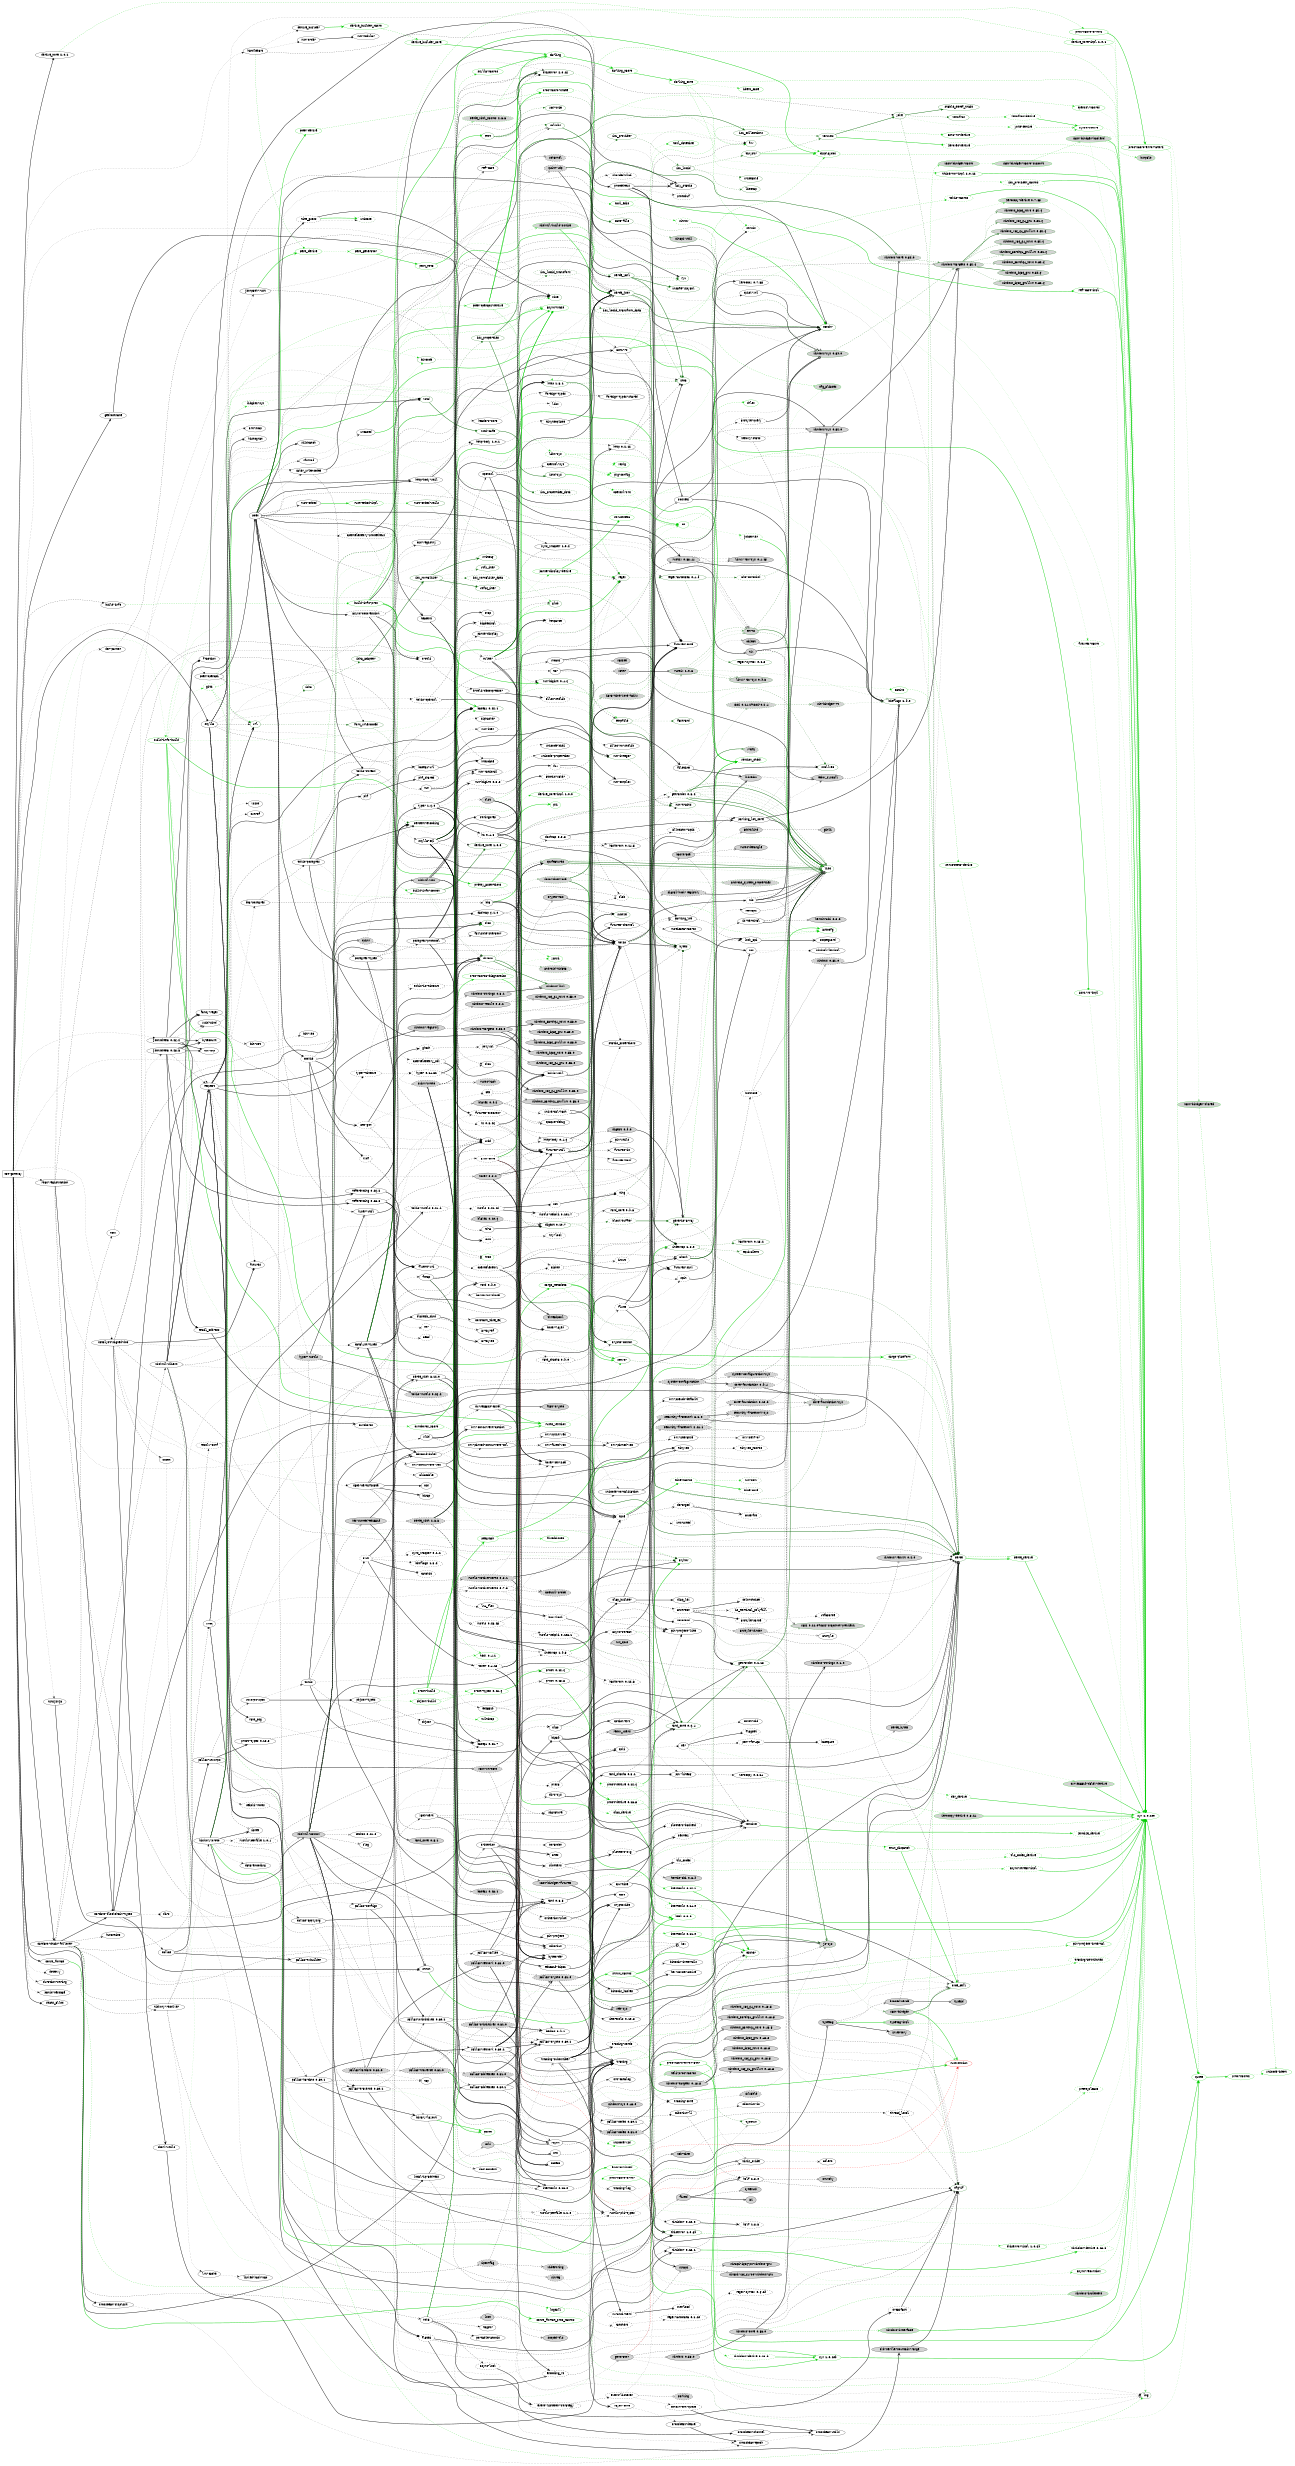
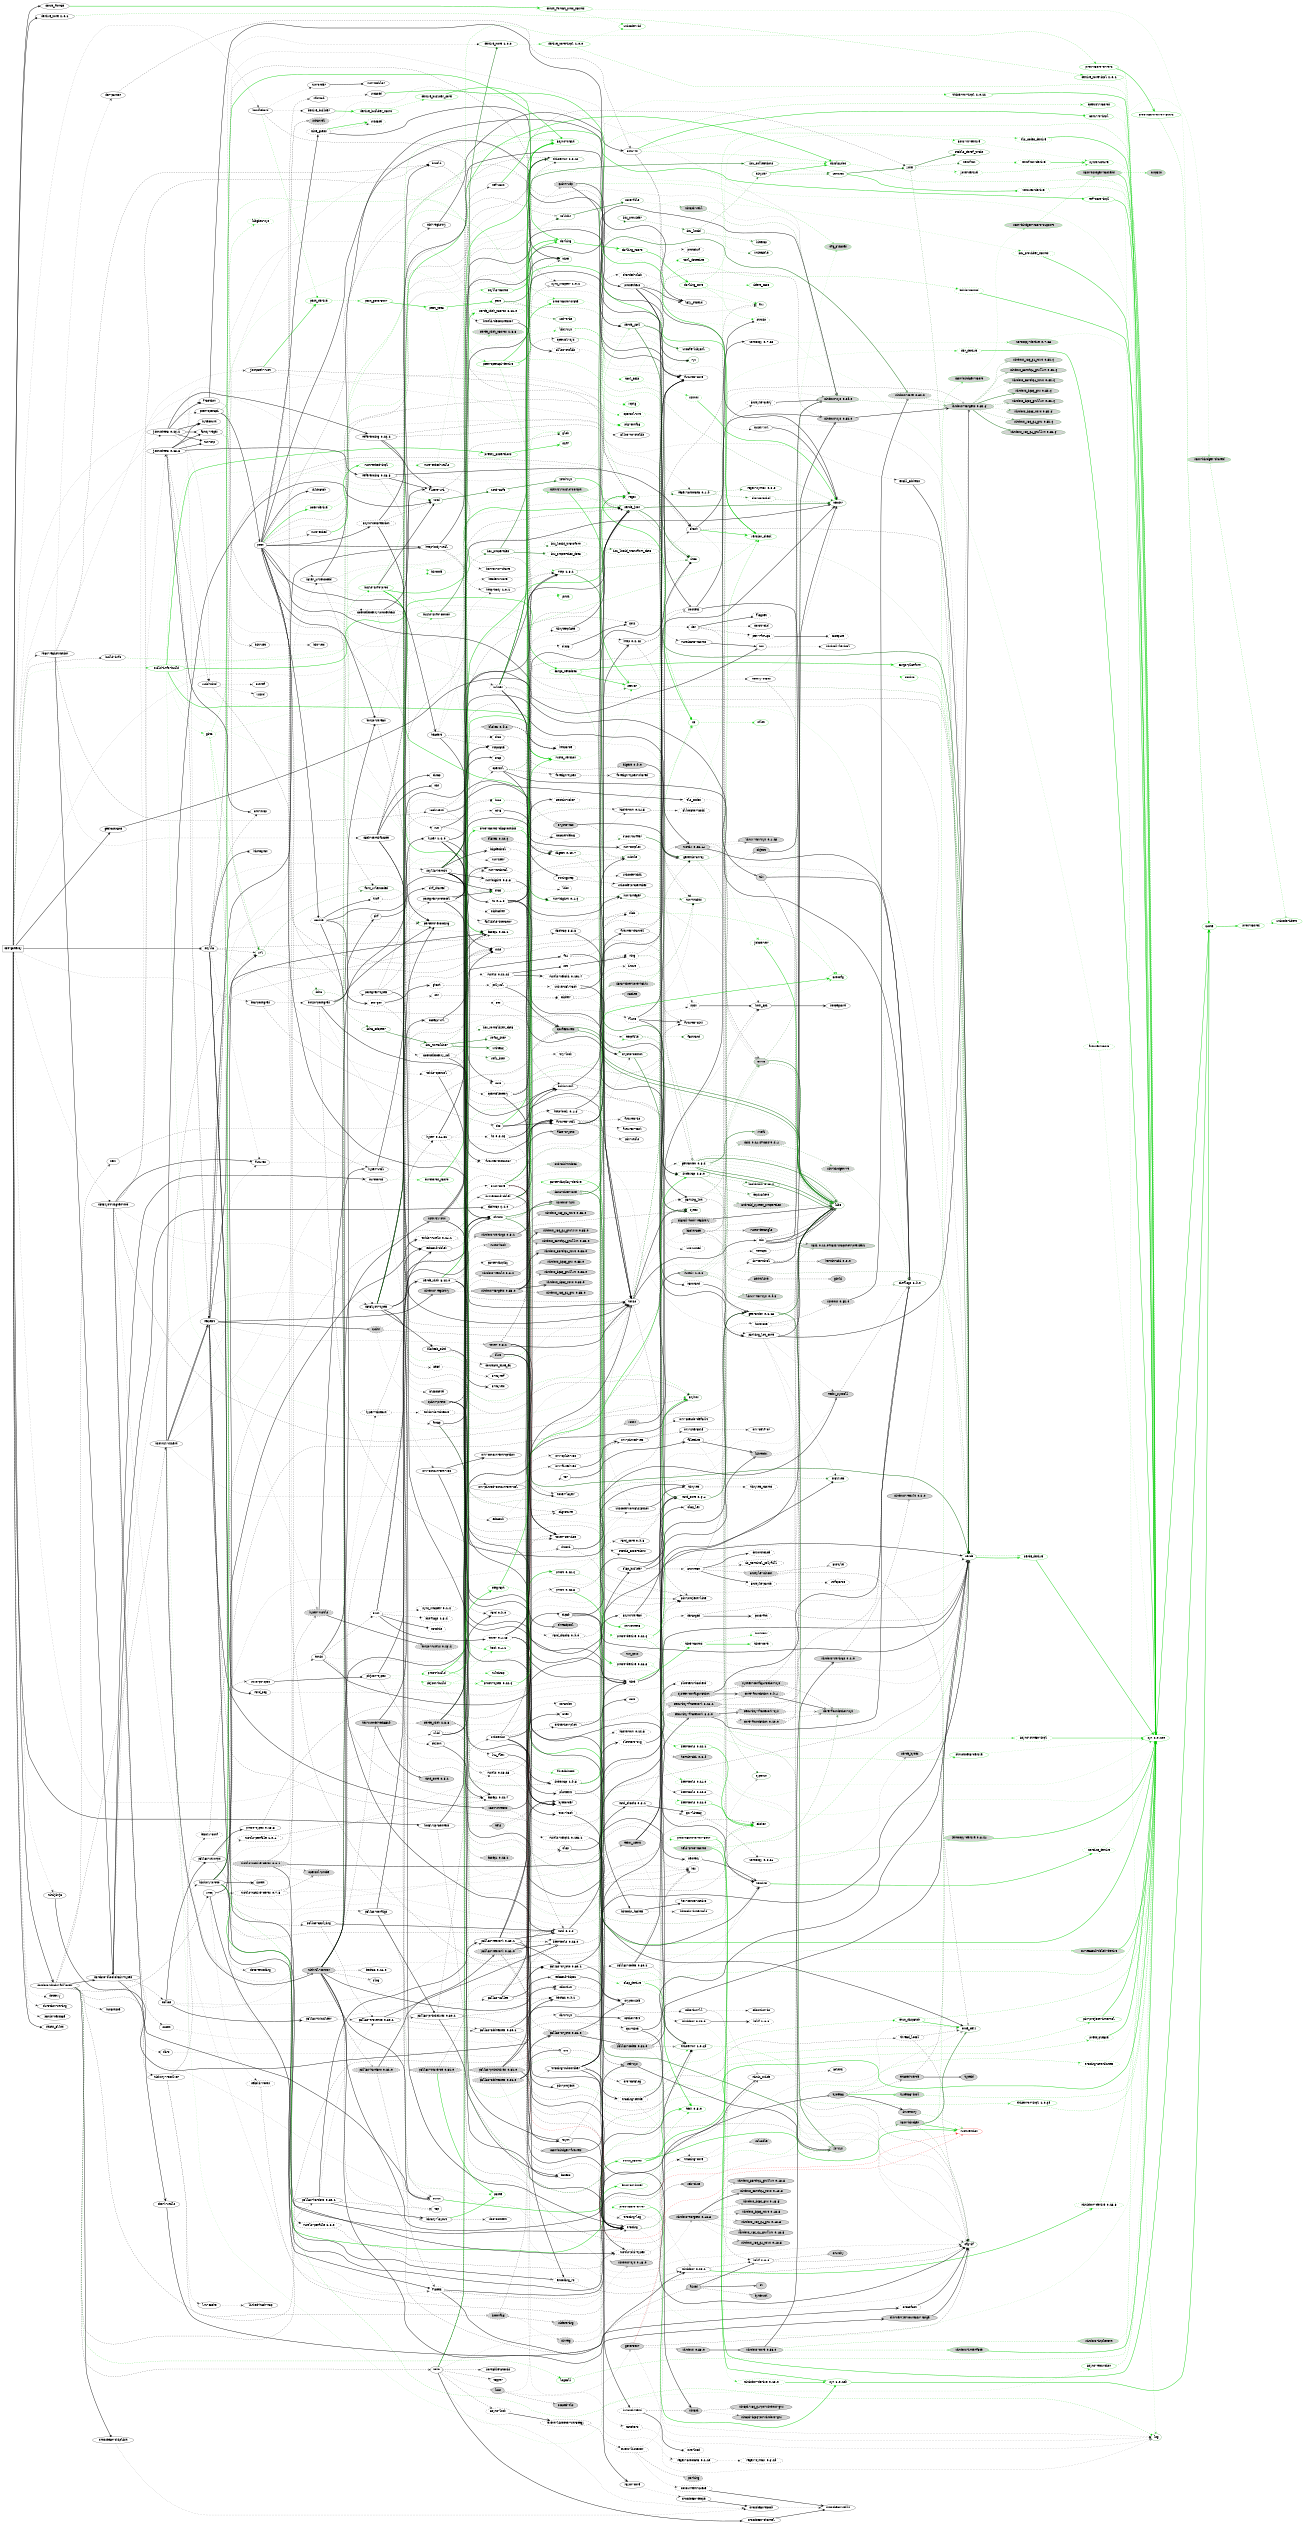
none -> (498, 311)
(555, 805) -> (566, 444)
(426, 841) -> (437, 871)
(174, 1192) -> (188, 664)
(323, 1525) -> (293, 1741)
